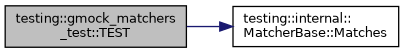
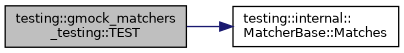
(96, 27) -> (96, 27)
